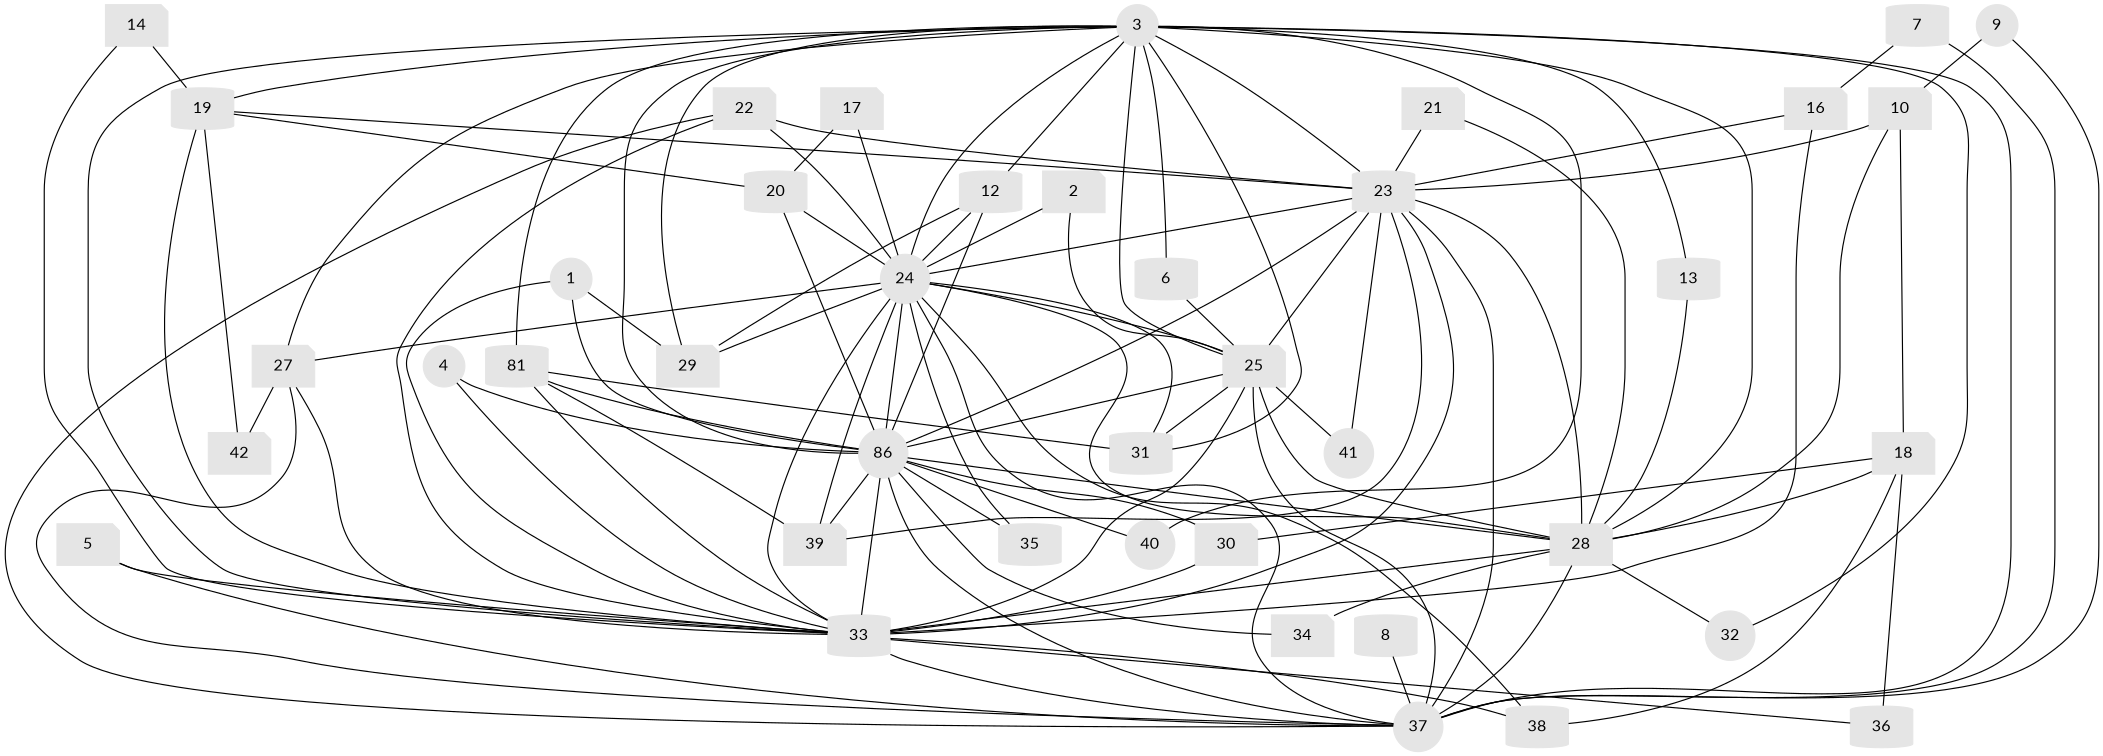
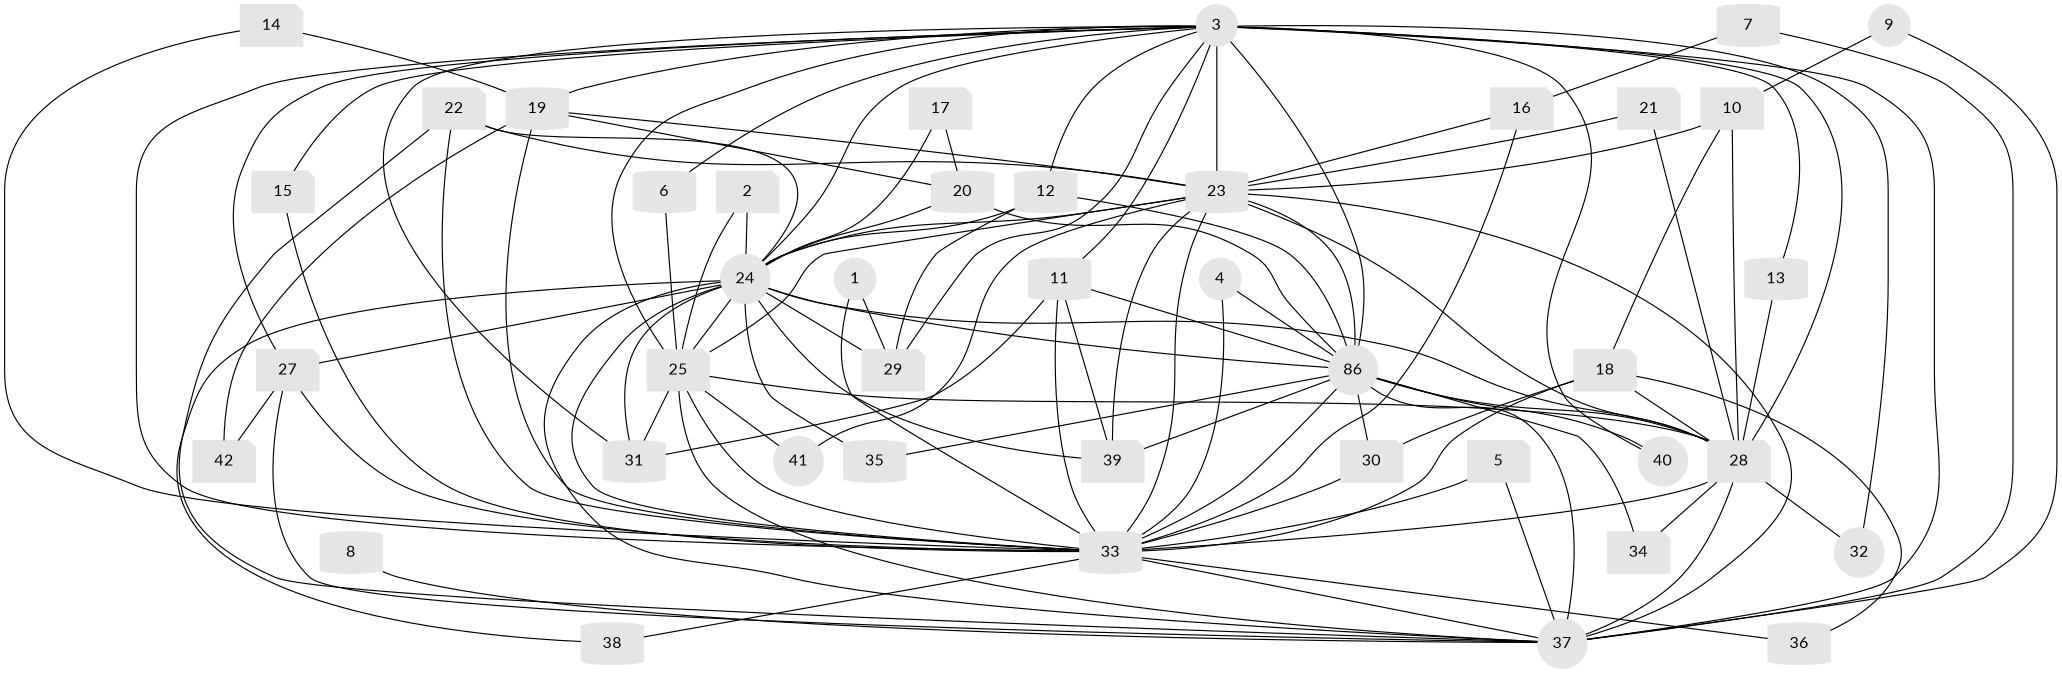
none -> (283, 192)
(517, 366) -> (1060, 279)
(617, 393) -> none
(1065, 411) -> none
(1773, 654) -> (1397, 494)
